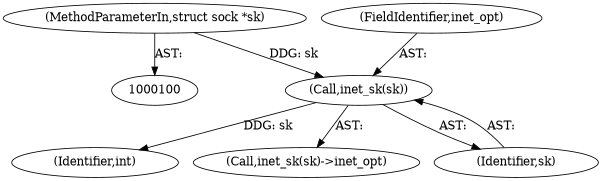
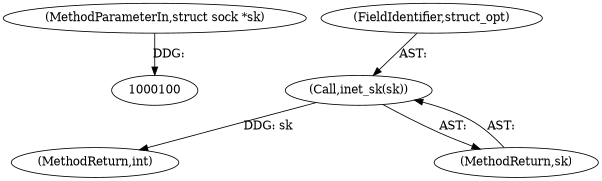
(432, 18) -> (432, 18)
(171, 54) -> (171, 54)
(255, 54) -> none
(95, 163) -> (95, 163)
(306, 163) -> none
(516, 163) -> (516, 163)
